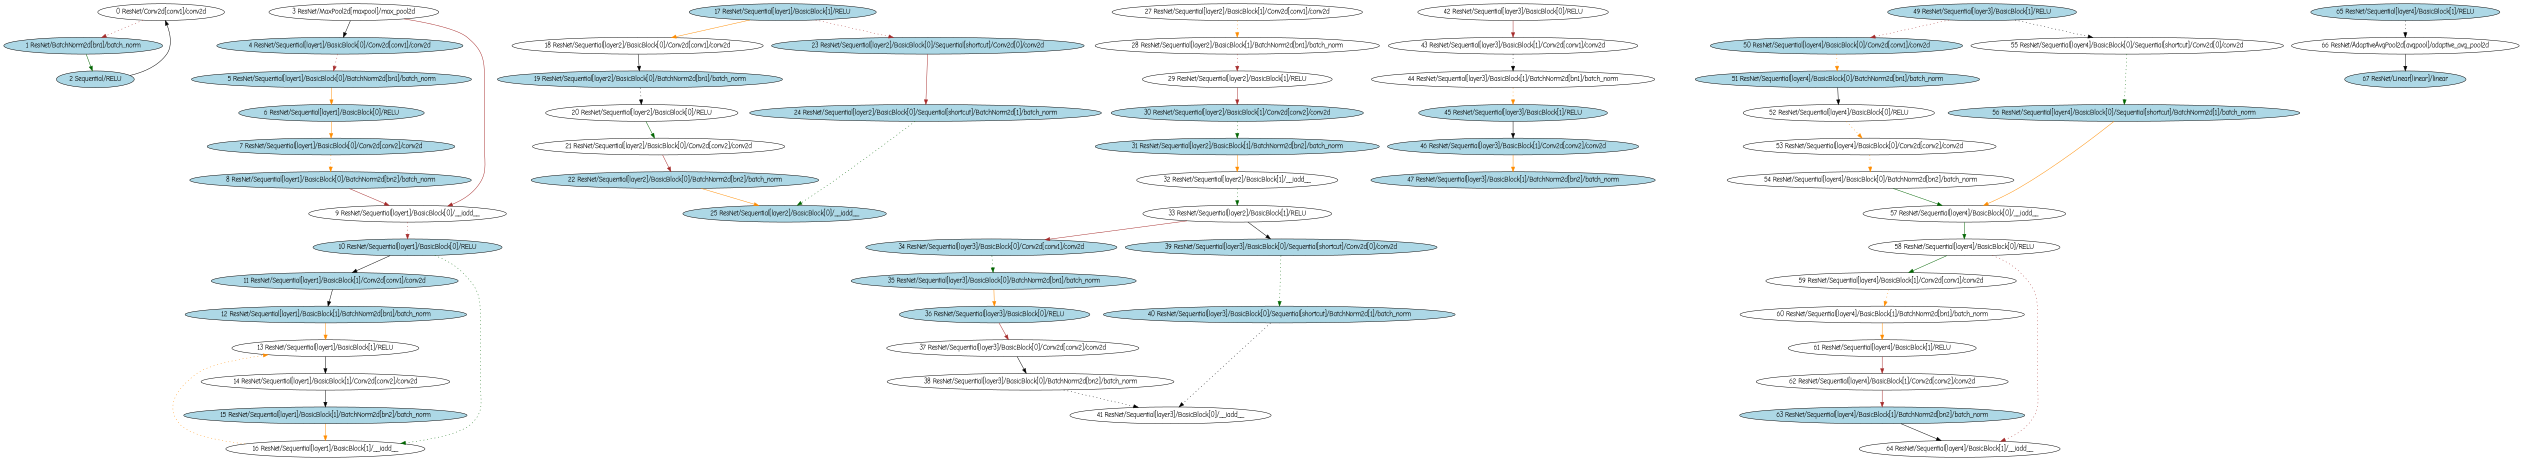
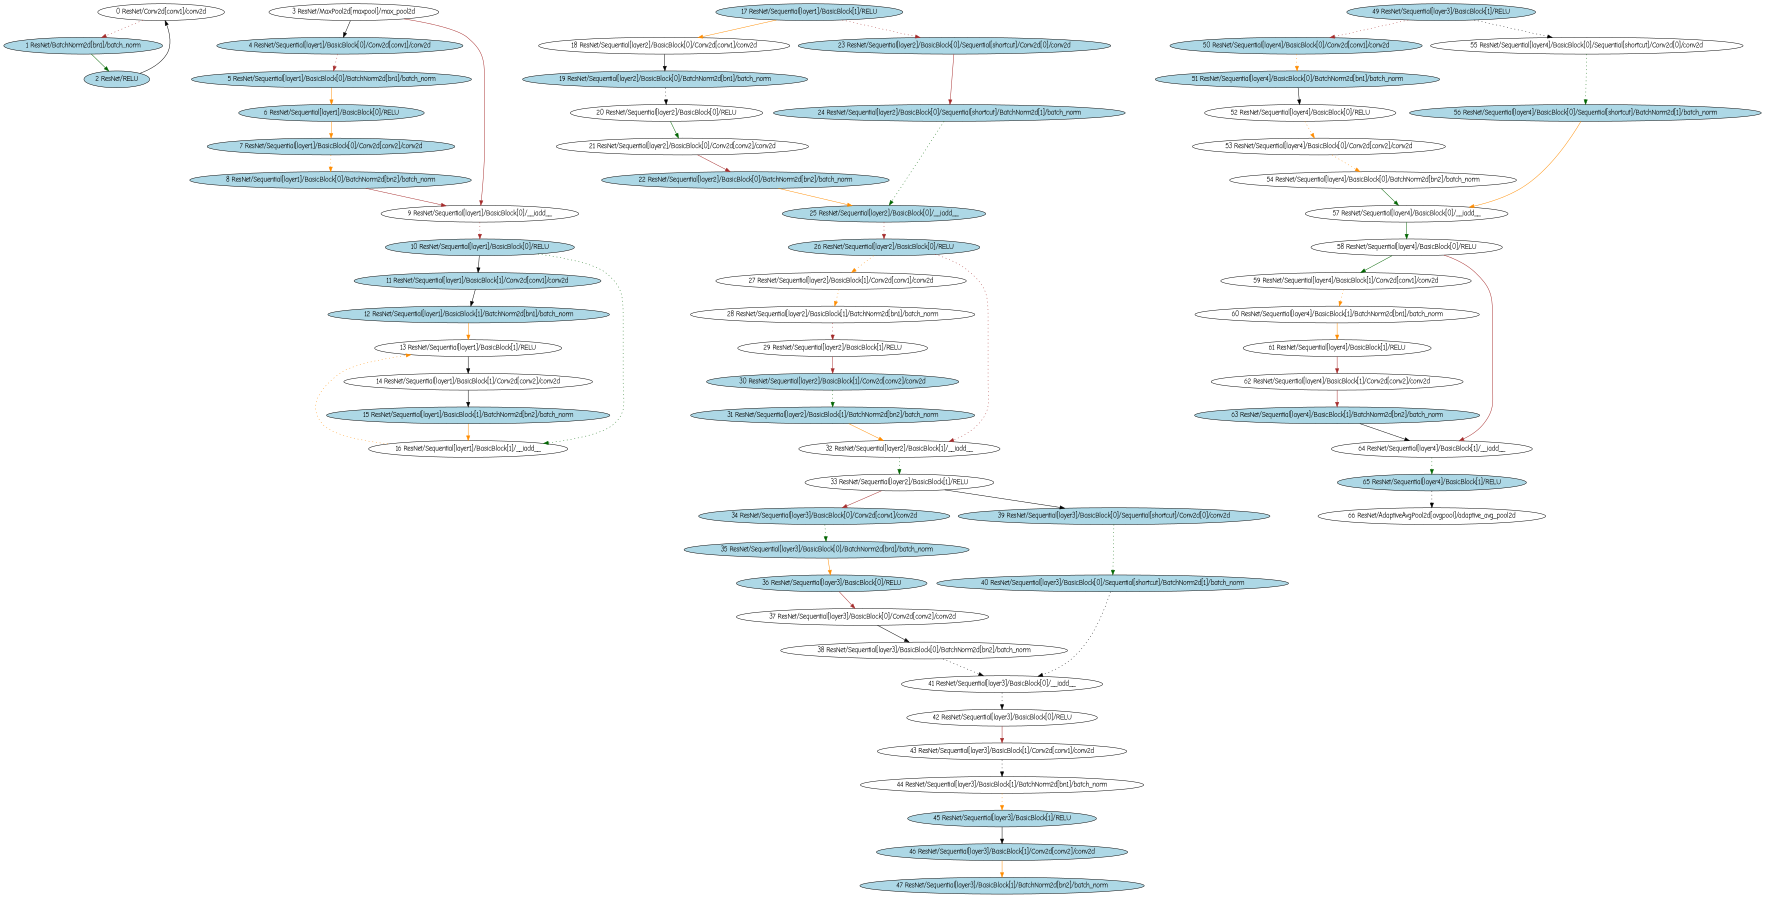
(95, 79) -> (117, 79)
(2405, 79) -> none
none -> (884, 247)
(2038, 345) -> (1493, 341)
none -> (1432, 463)
none -> (1002, 699)
